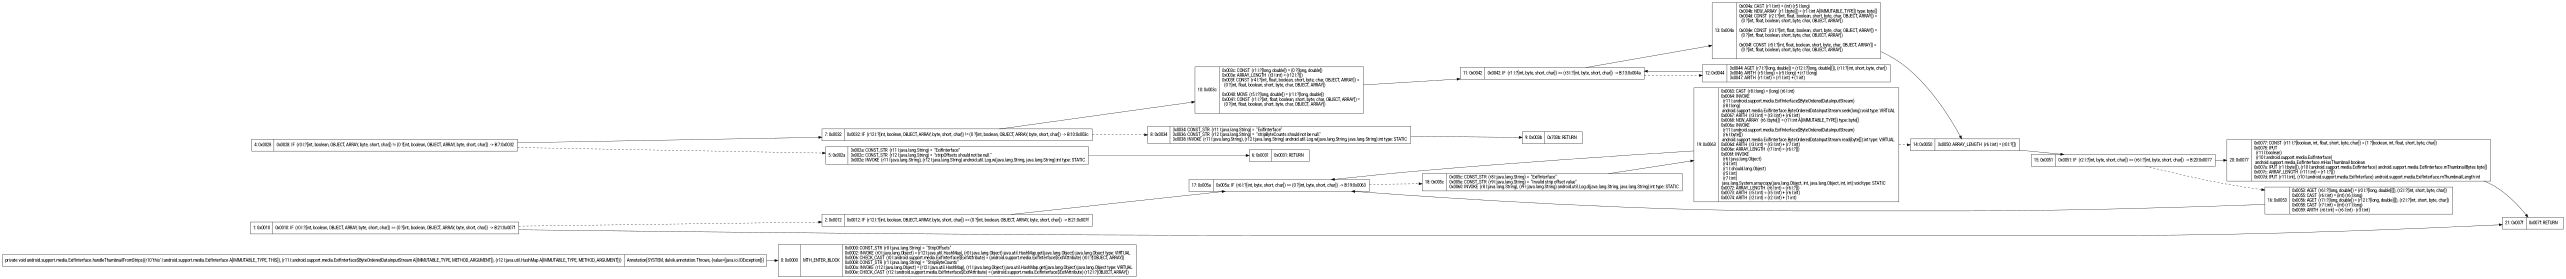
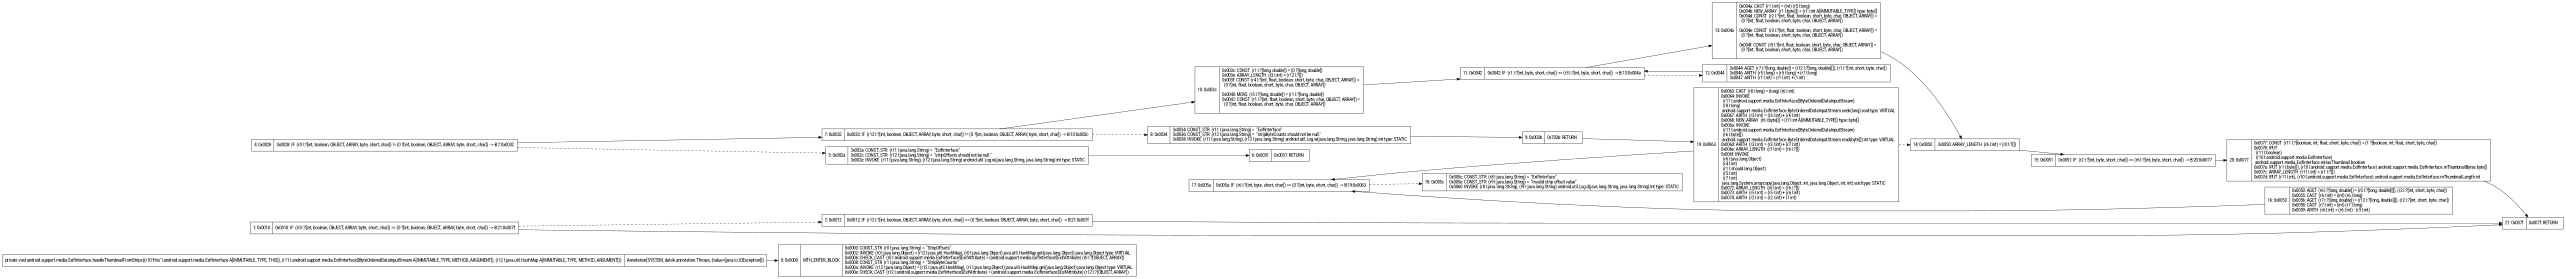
(1649, 167) -> (1636, 140)
(2203, 180) -> none
(1117, 203) -> (1796, 223)
